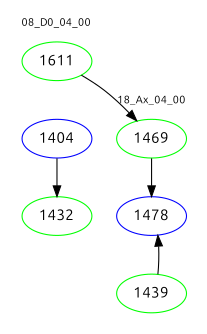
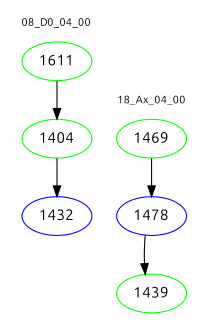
(116, 100) -> (57, 95)
(57, 139) -> (57, 139)
(57, 216) -> (57, 216)
(159, 260) -> (144, 249)
